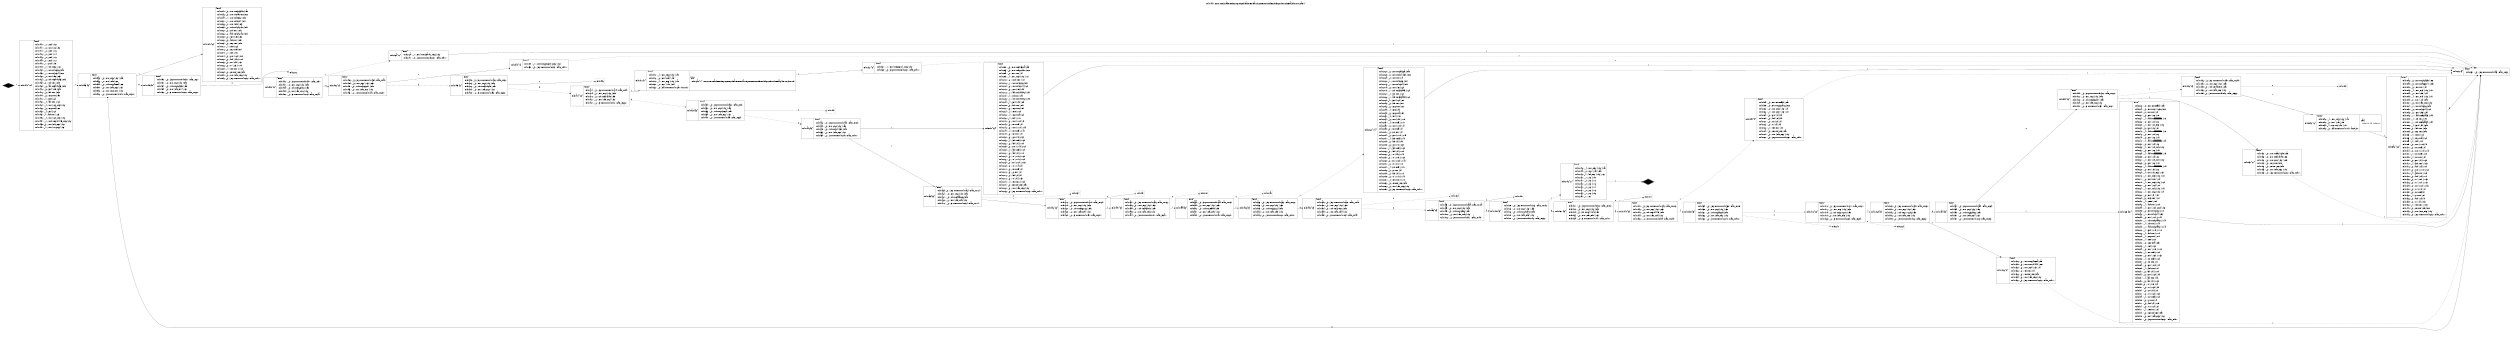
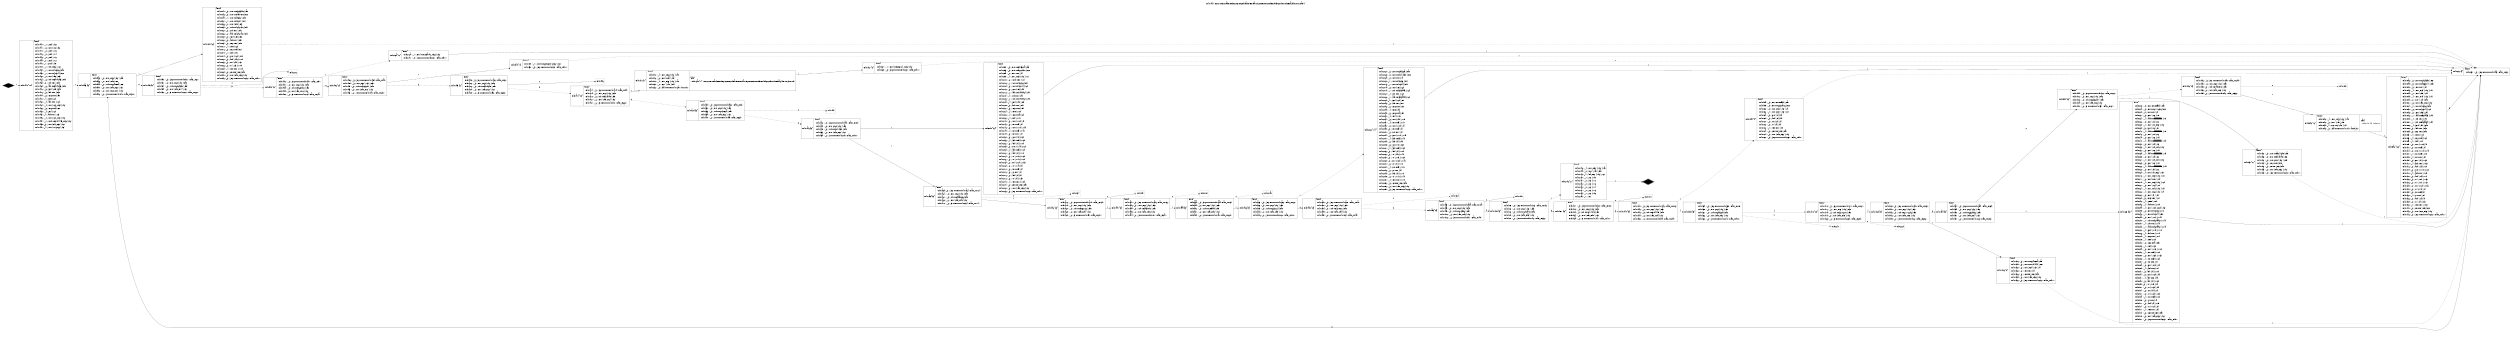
none -> (232, 88)
